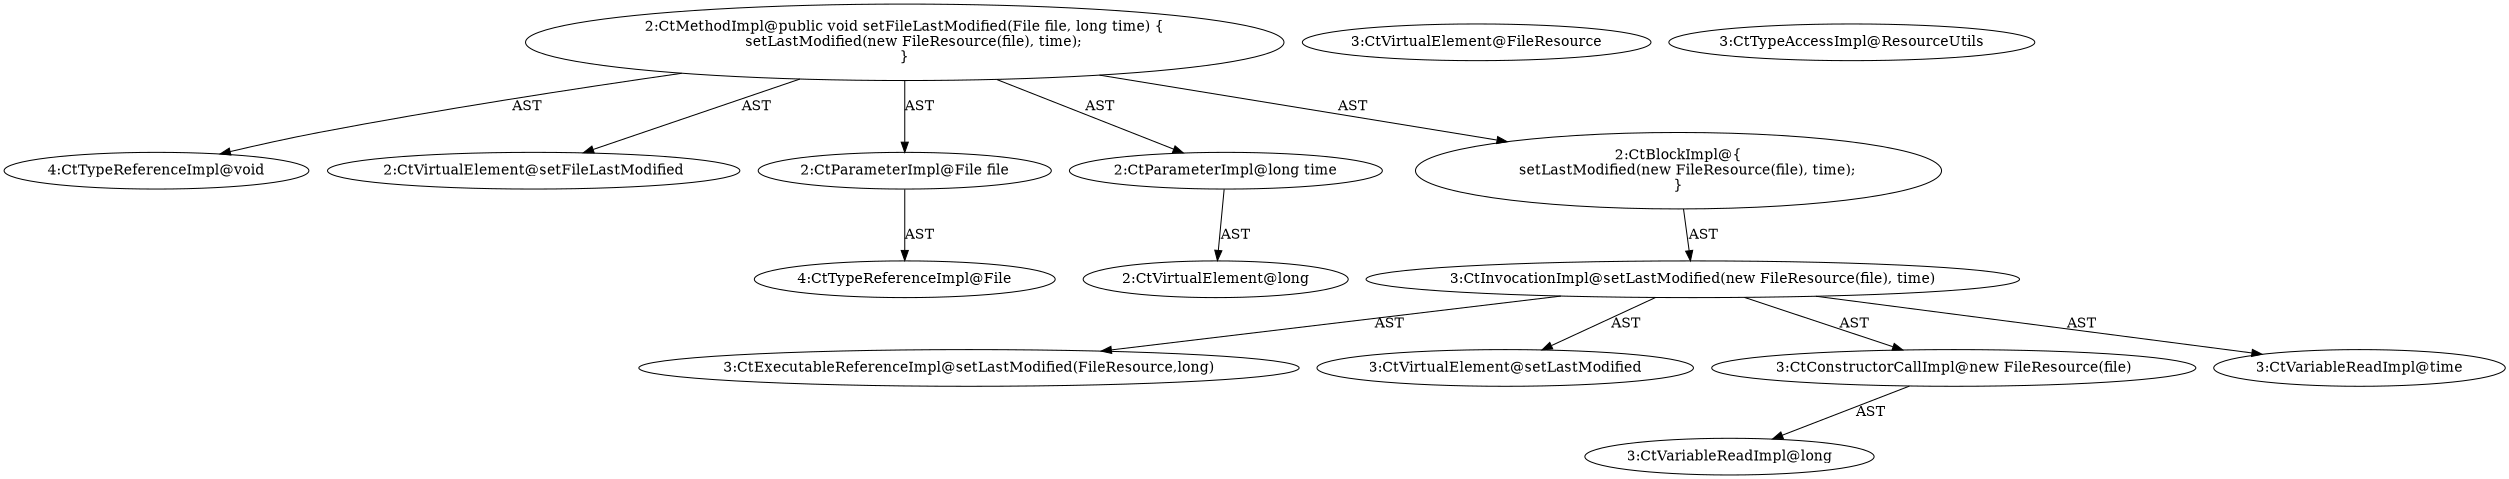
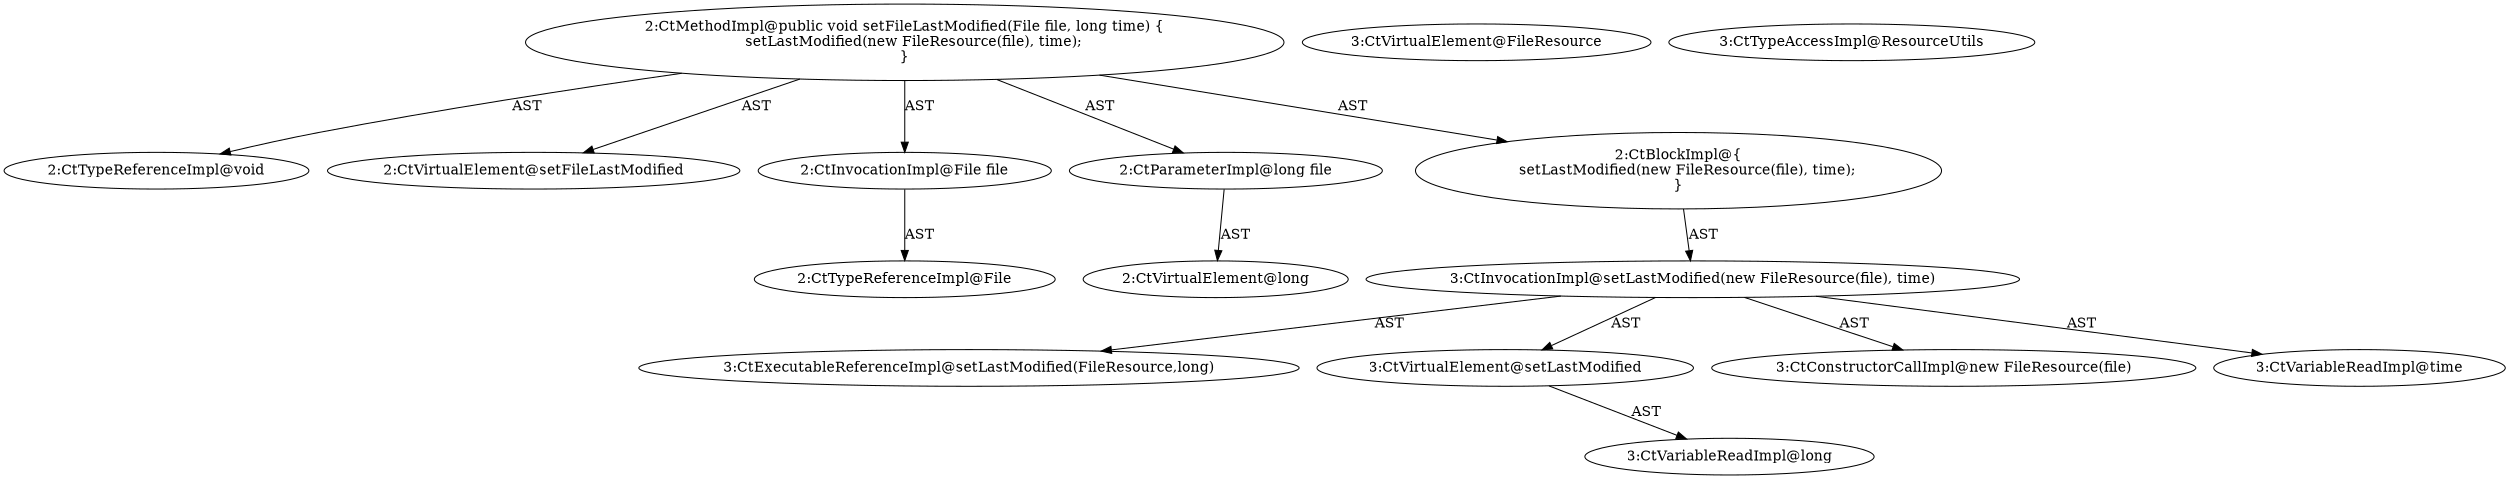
(156, 171) -> (156, 171)
(905, 171) -> (905, 171)
(1226, 171) -> (1226, 171)
(905, 279) -> (905, 279)
(1846, 411) -> (1613, 411)
